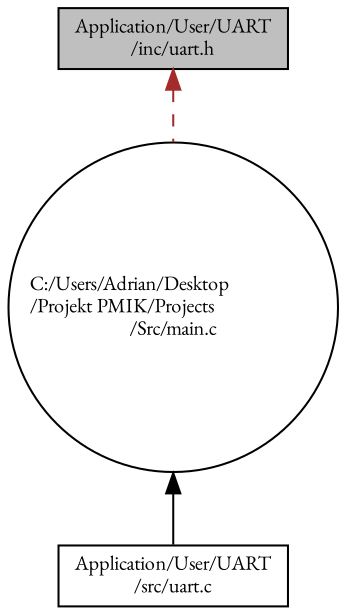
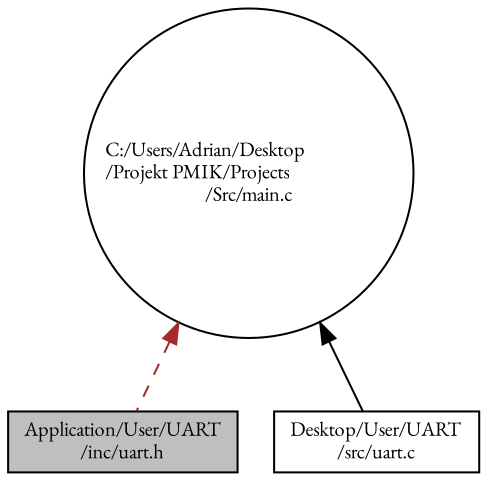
(173, 116) -> (153, 376)
(173, 576) -> (377, 442)
